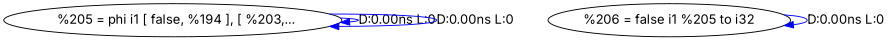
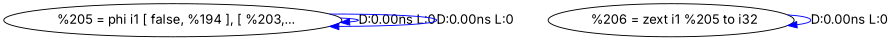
(669, 20) -> (671, 20)
